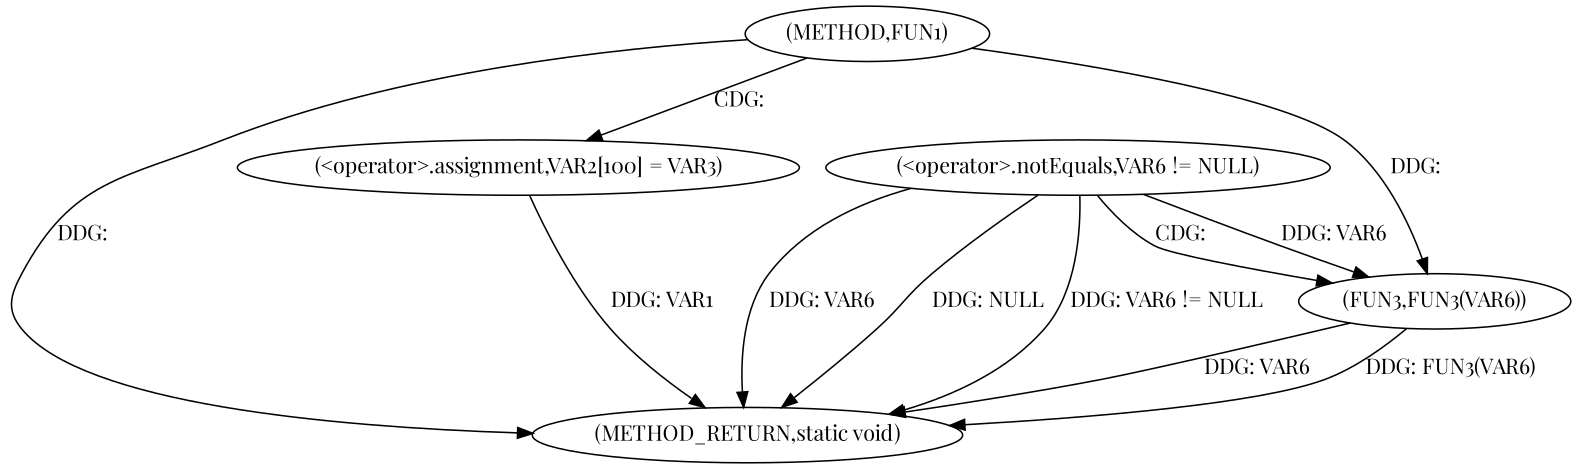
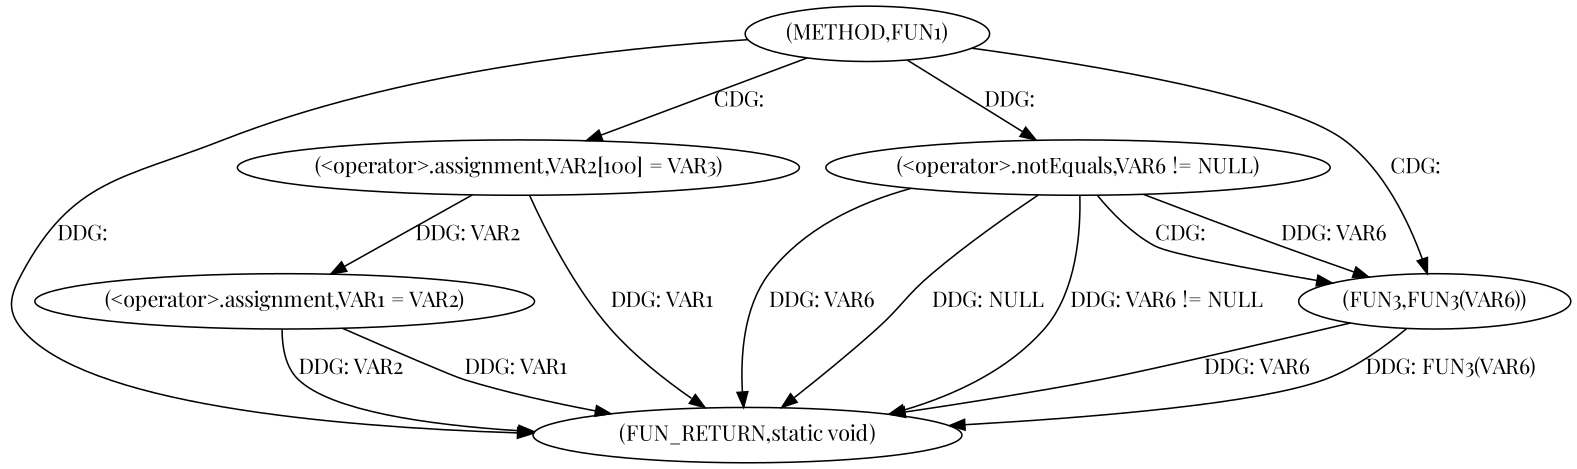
none -> (965, 96)
(1419, 168) -> (1419, 168)
none -> (285, 301)
(747, 435) -> (747, 435)
